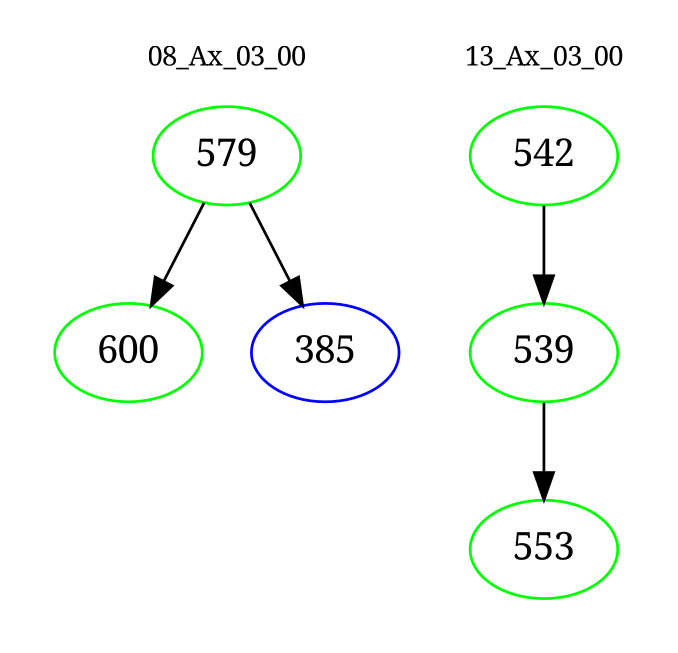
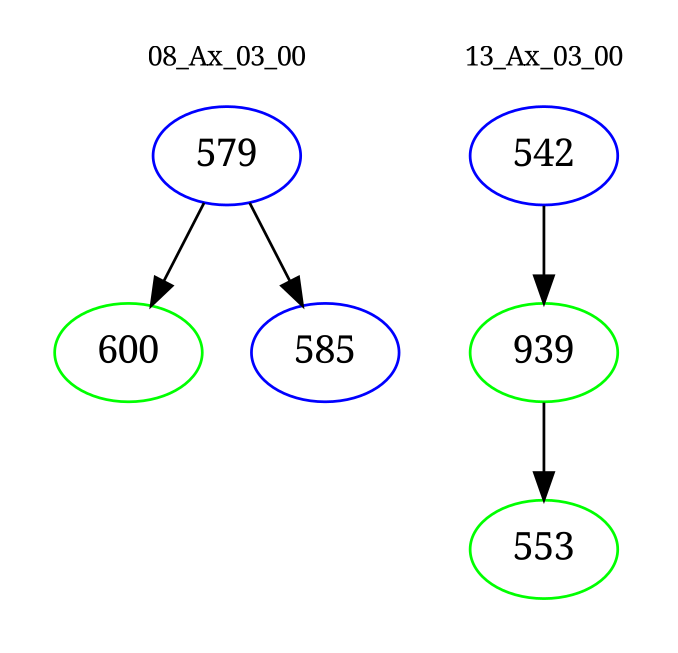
(227, 156) -> (227, 156)
(544, 156) -> (544, 156)
(325, 353) -> (325, 353)
(544, 353) -> (544, 353)
